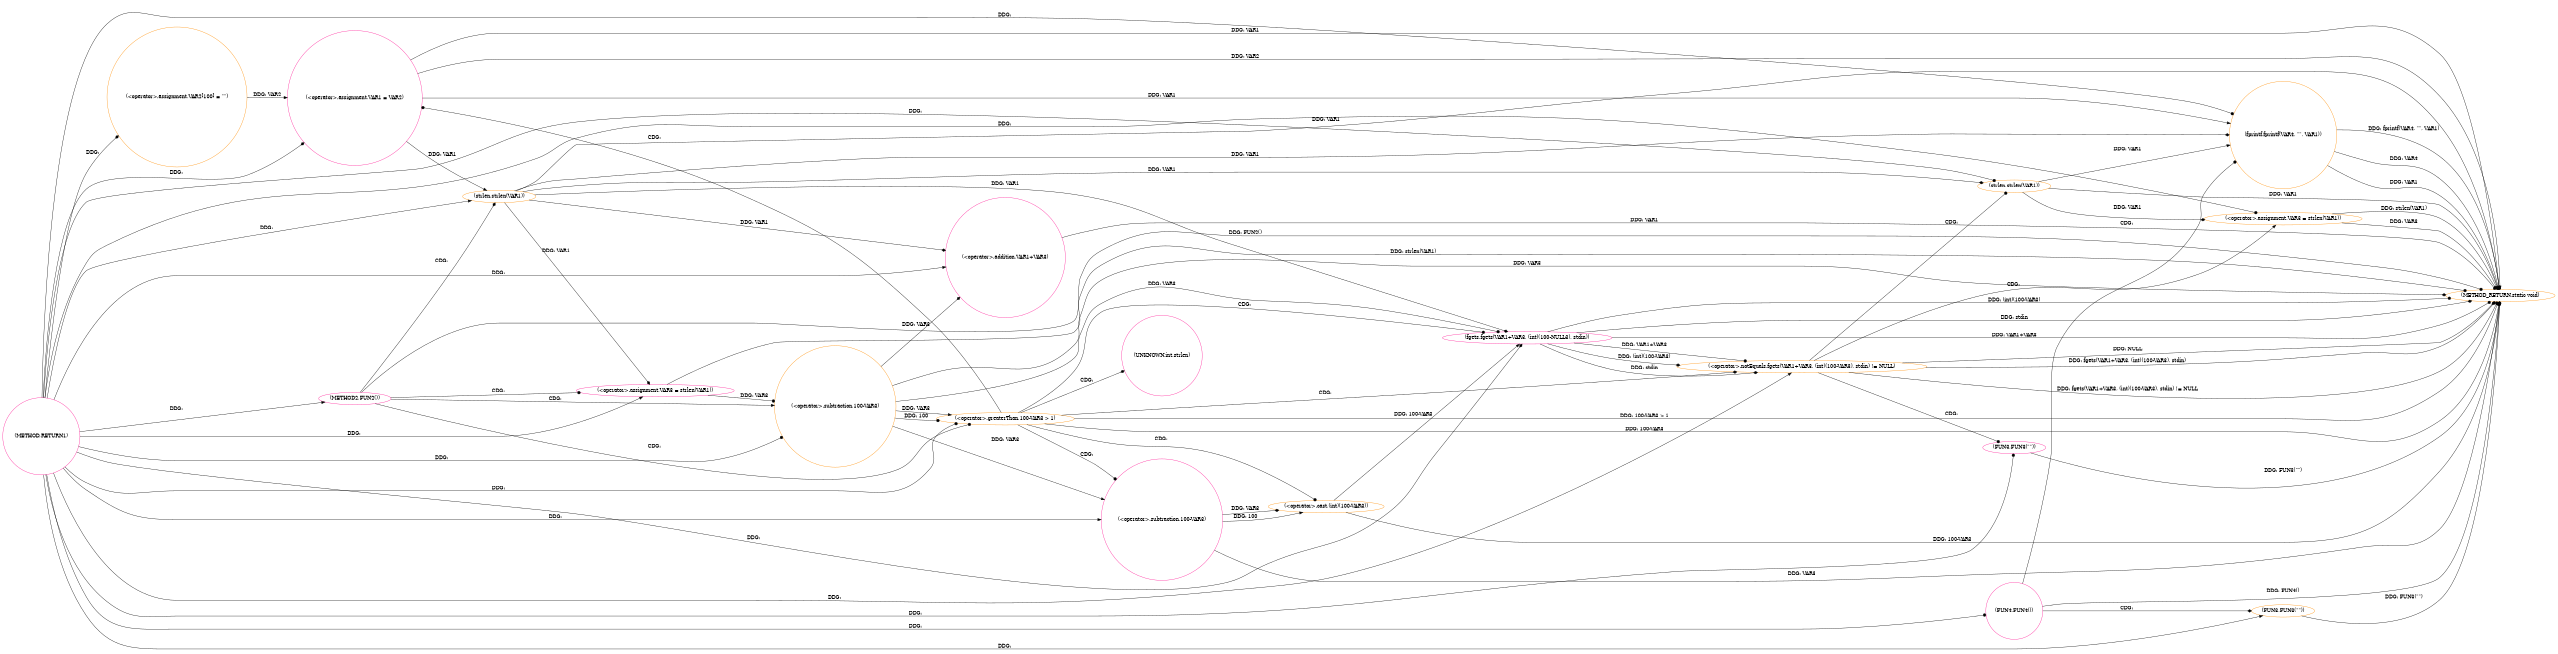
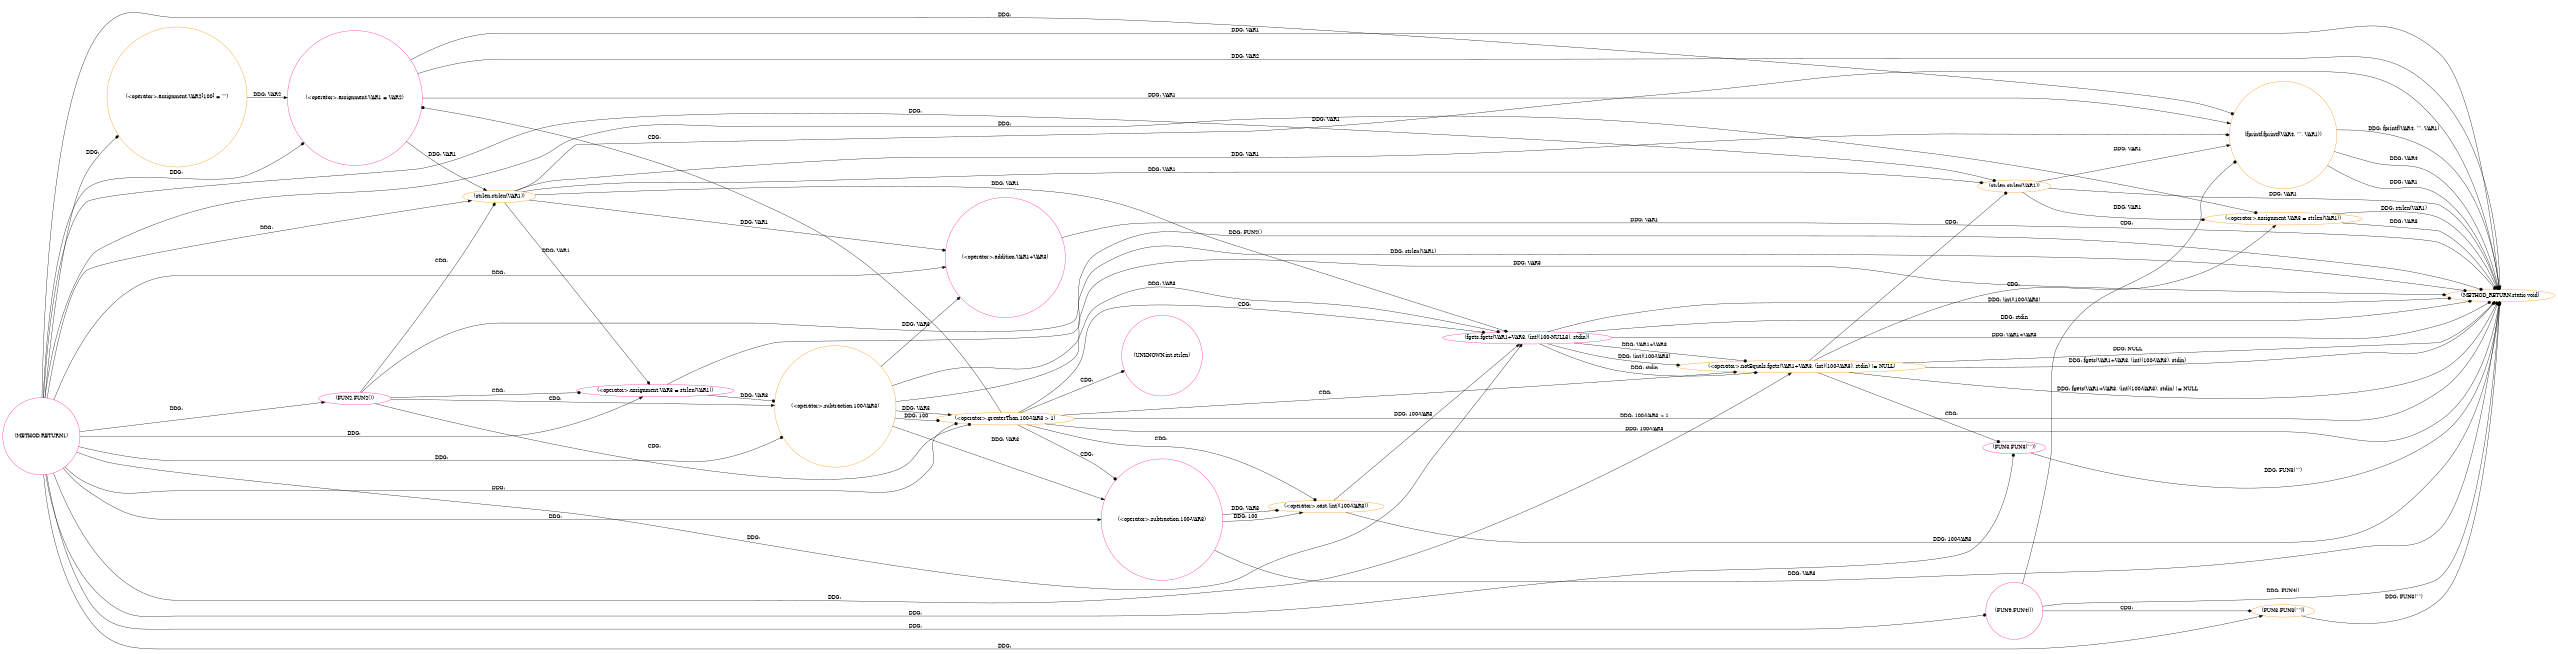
(355, 399) -> (355, 399)
(2014, 611) -> (2014, 611)
